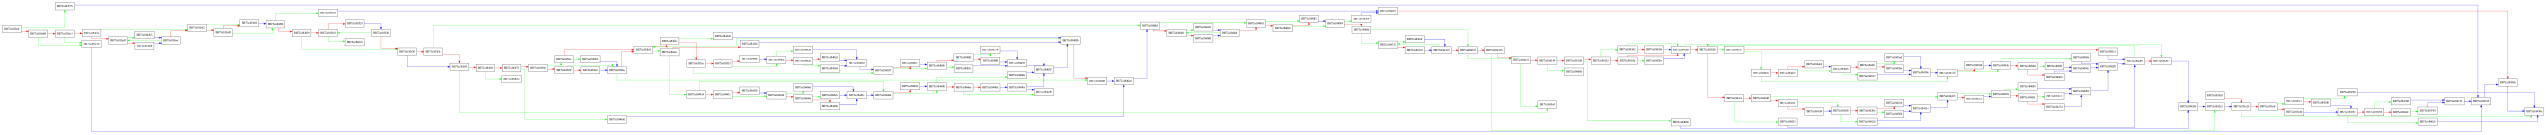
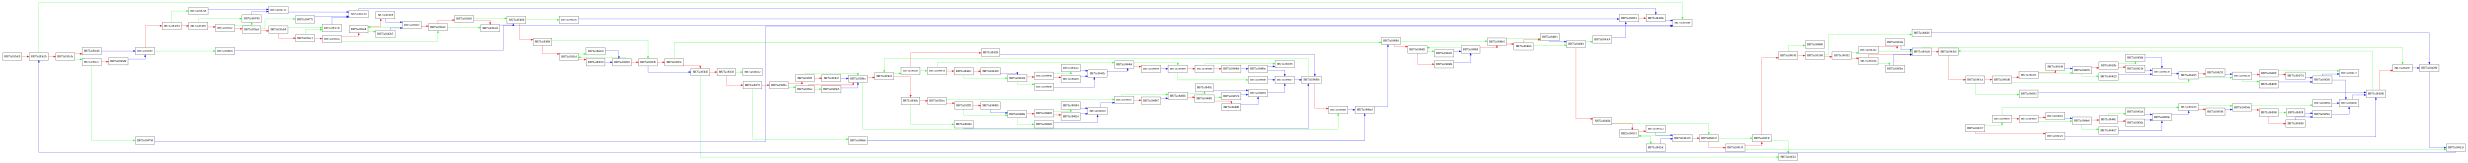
none -> (225, 28)
(1364, 43) -> (1624, 124)
(595, 50) -> (831, 85)
(1720, 50) -> none
none -> (615, 51)
(2067, 94) -> (2329, 74)
